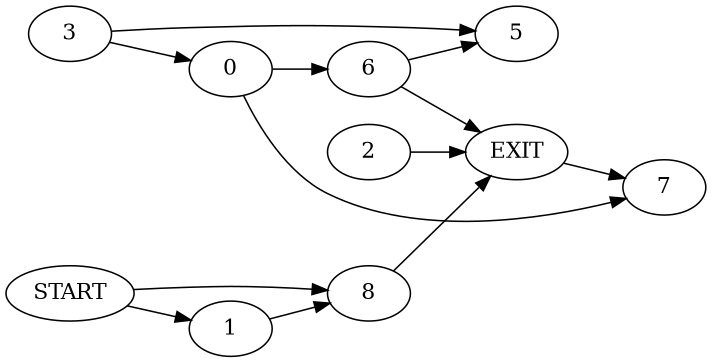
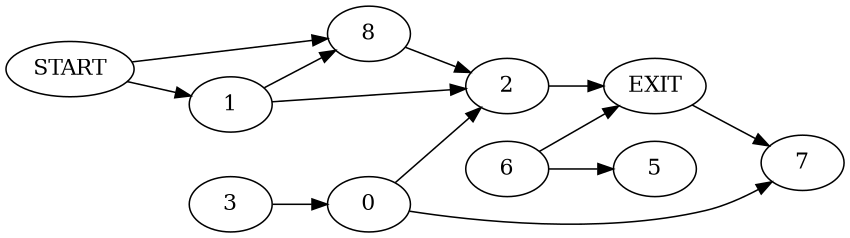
(286, 26) -> none
(292, 69) -> (432, 150)
none -> (361, 96)
(434, 231) -> (431, 57)
